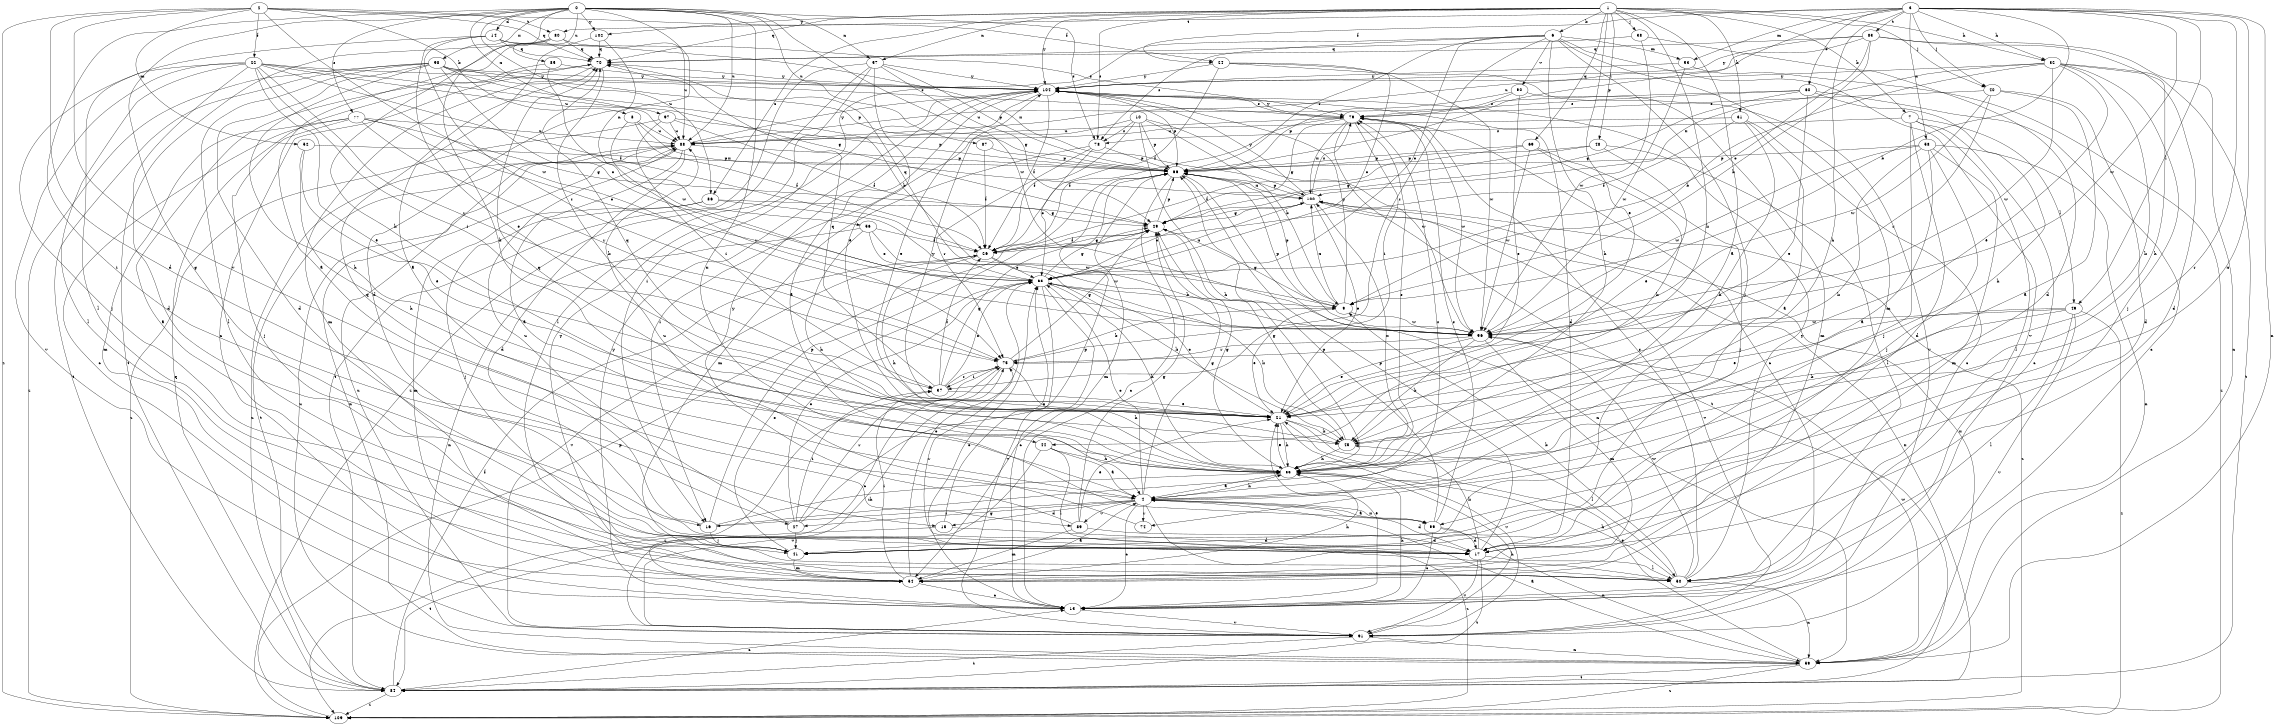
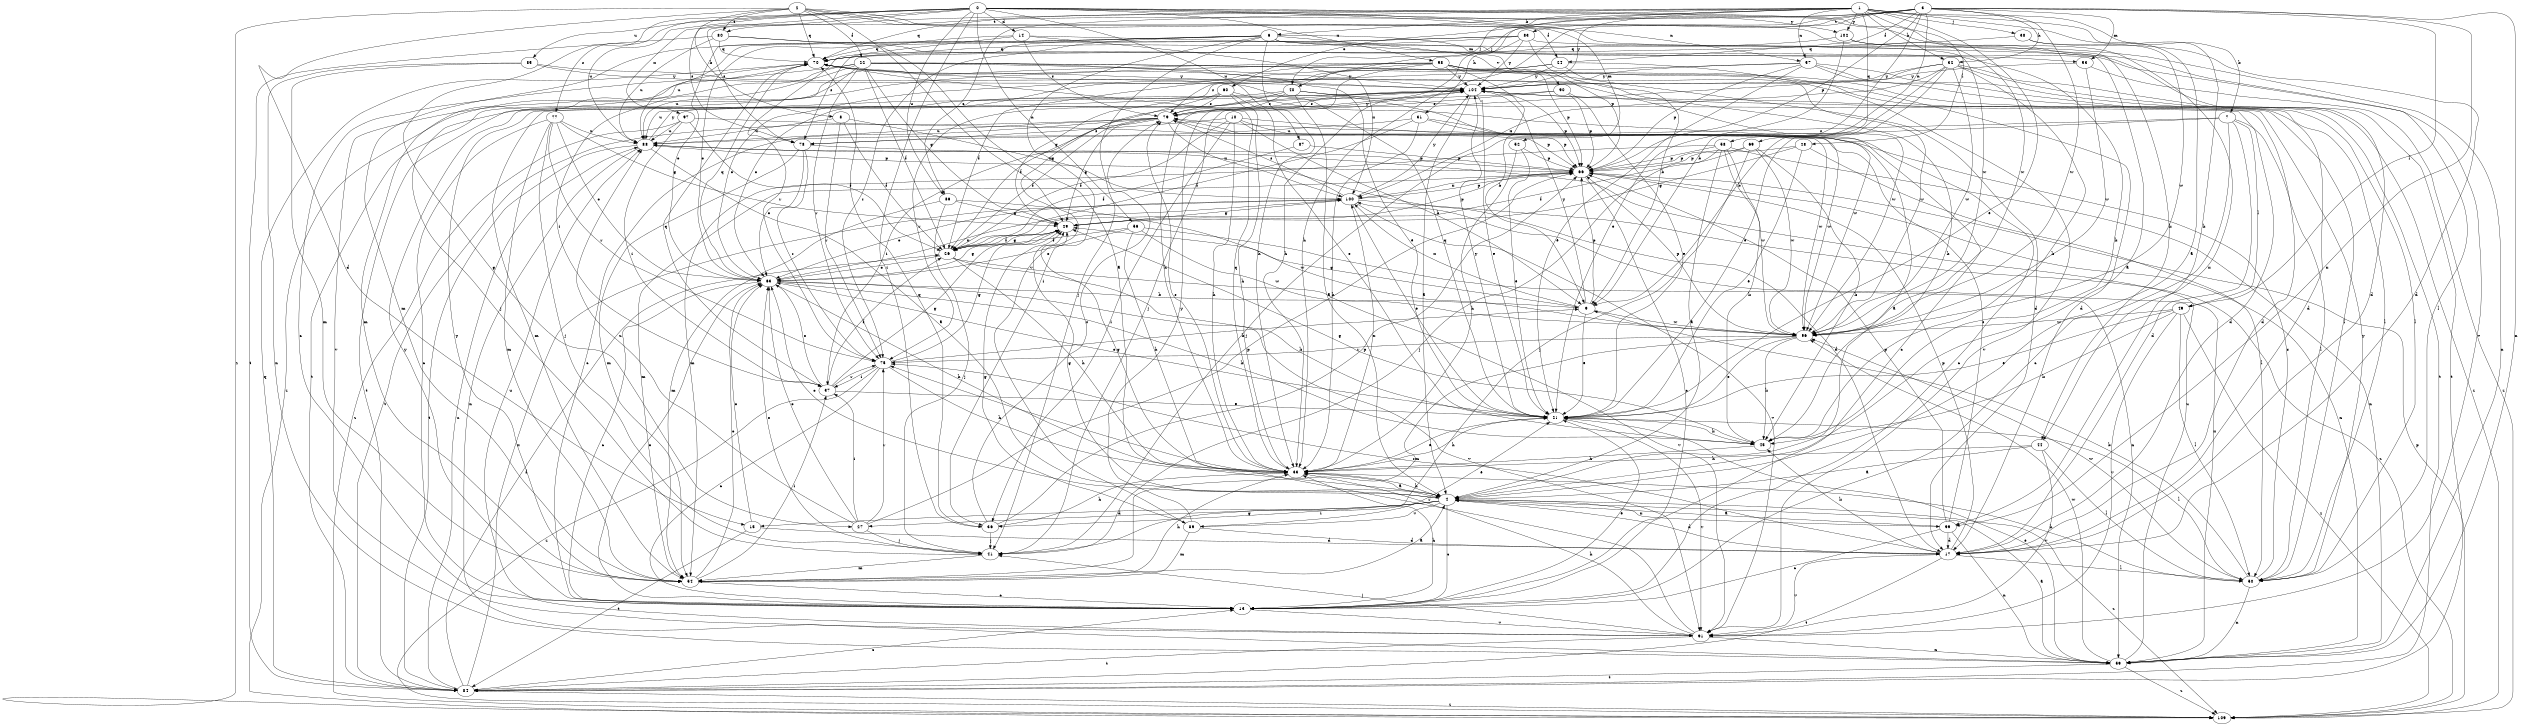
(1320, 104) -> (1613, 104)
none -> (477, 126)
(163, 322) -> (325, 322)
(738, 350) -> (1644, 170)
(708, 527) -> (990, 527)
(1143, 527) -> none
none -> (1347, 595)
none -> (855, 645)
